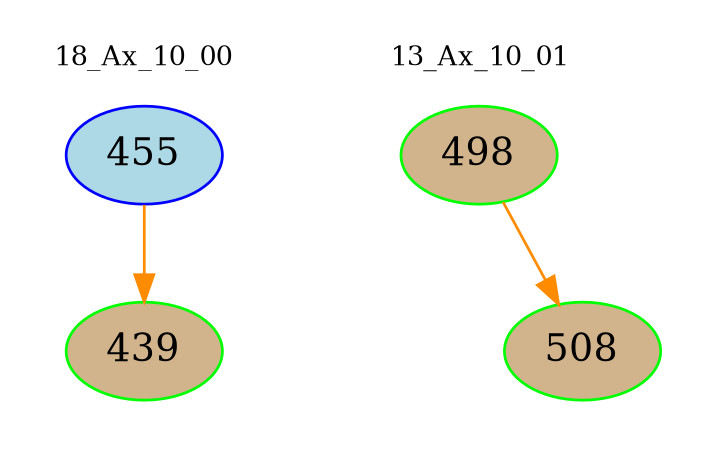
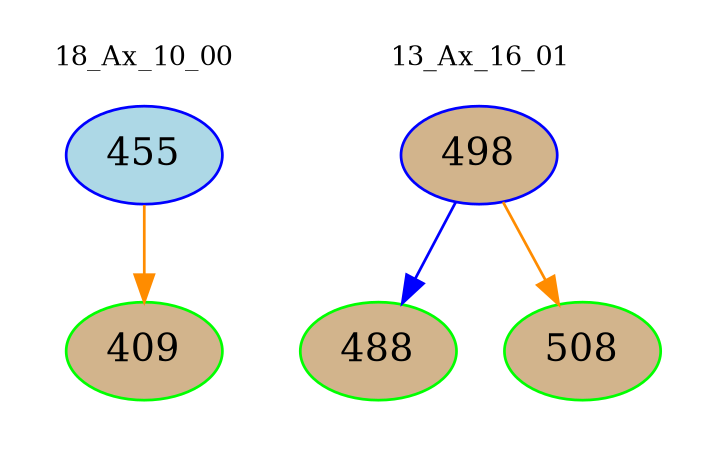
(480, 59) -> (480, 59)
(479, 155) -> (479, 155)
(144, 351) -> (144, 351)
none -> (378, 351)
